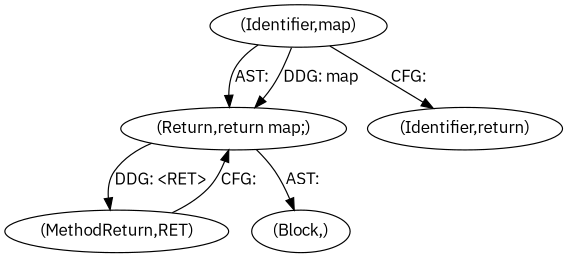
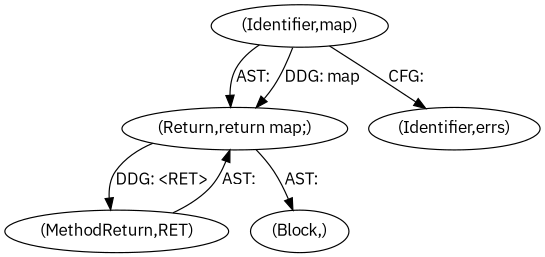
(465, 129) -> (454, 129)
(241, 180) -> (241, 180)
